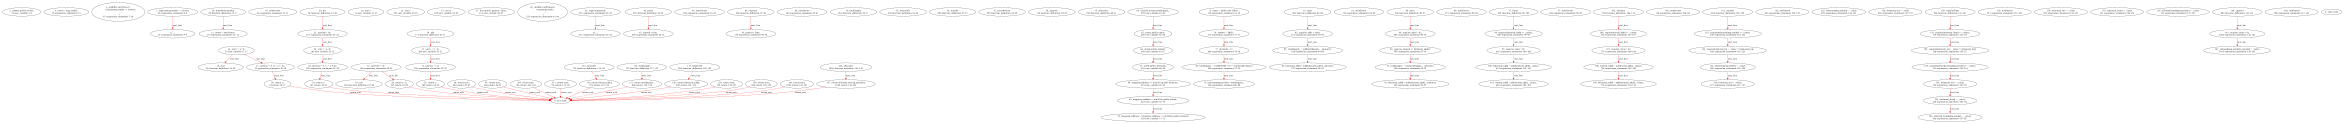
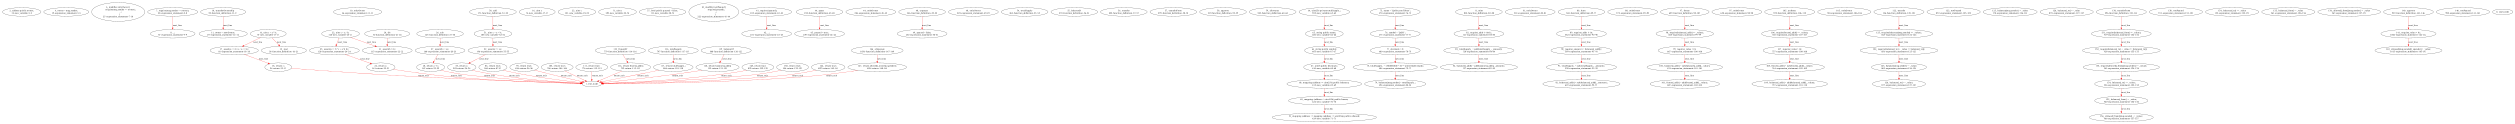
(323, 41) -> (363, 42)
(368, 75) -> (440, 41)
